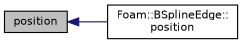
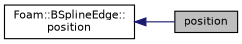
(93, 22) -> (160, 22)
